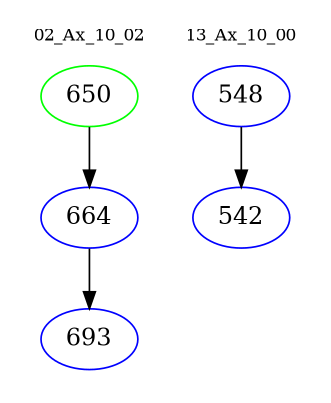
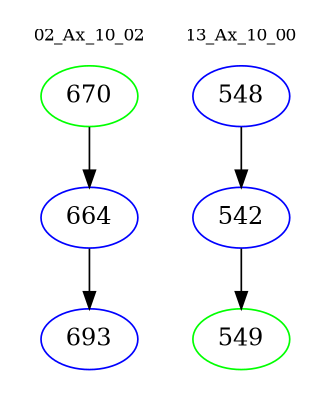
(89, 96) -> (89, 96)
none -> (241, 339)
